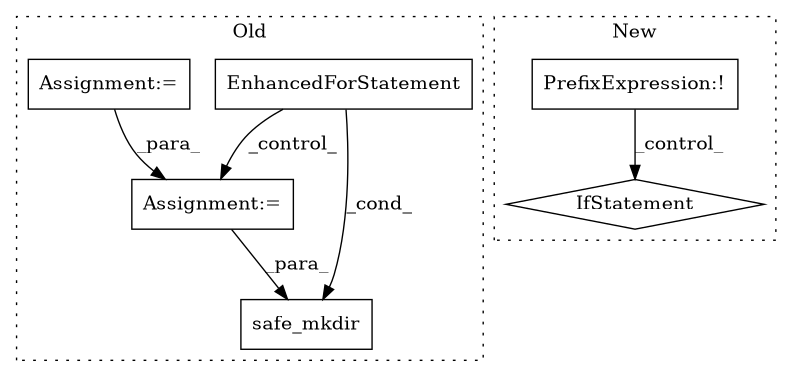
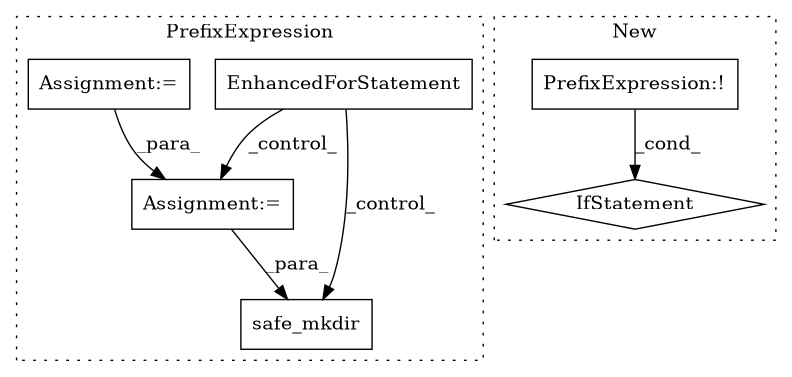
(250, 32) -> (250, 32)
(679, 144) -> (668, 144)
(380, 204) -> (391, 204)
